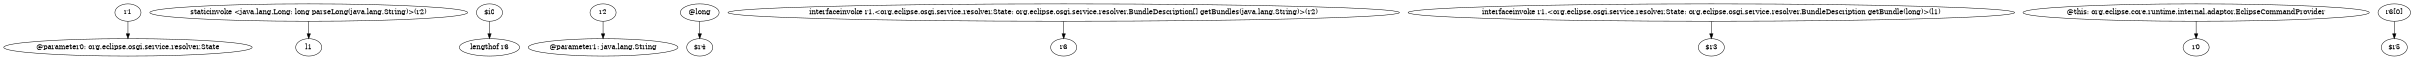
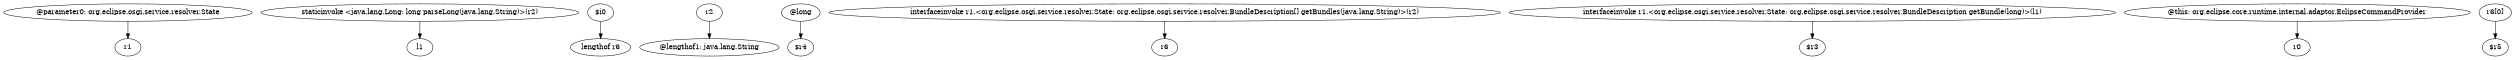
(128, 28) -> (128, 28)
(603, 47) -> (709, 47)
